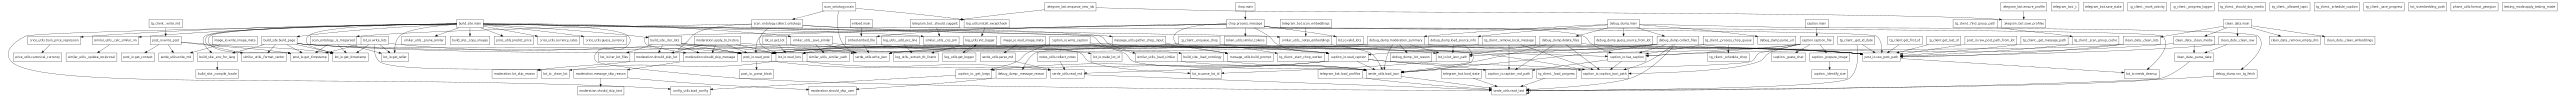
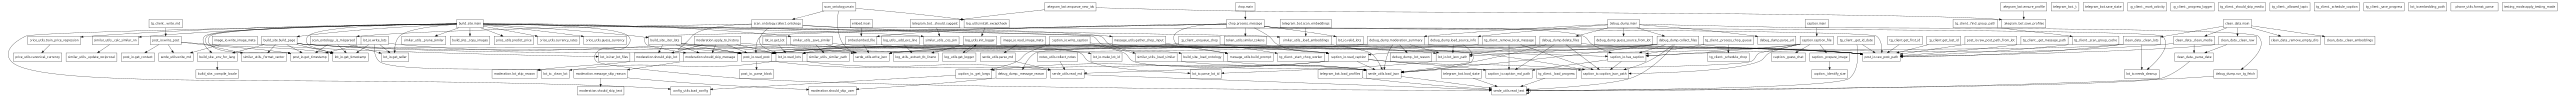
(2474, 7) -> (2474, 7)
(1306, 40) -> (1306, 40)
(641, 48) -> (427, 52)
(2011, 66) -> (2142, 56)
